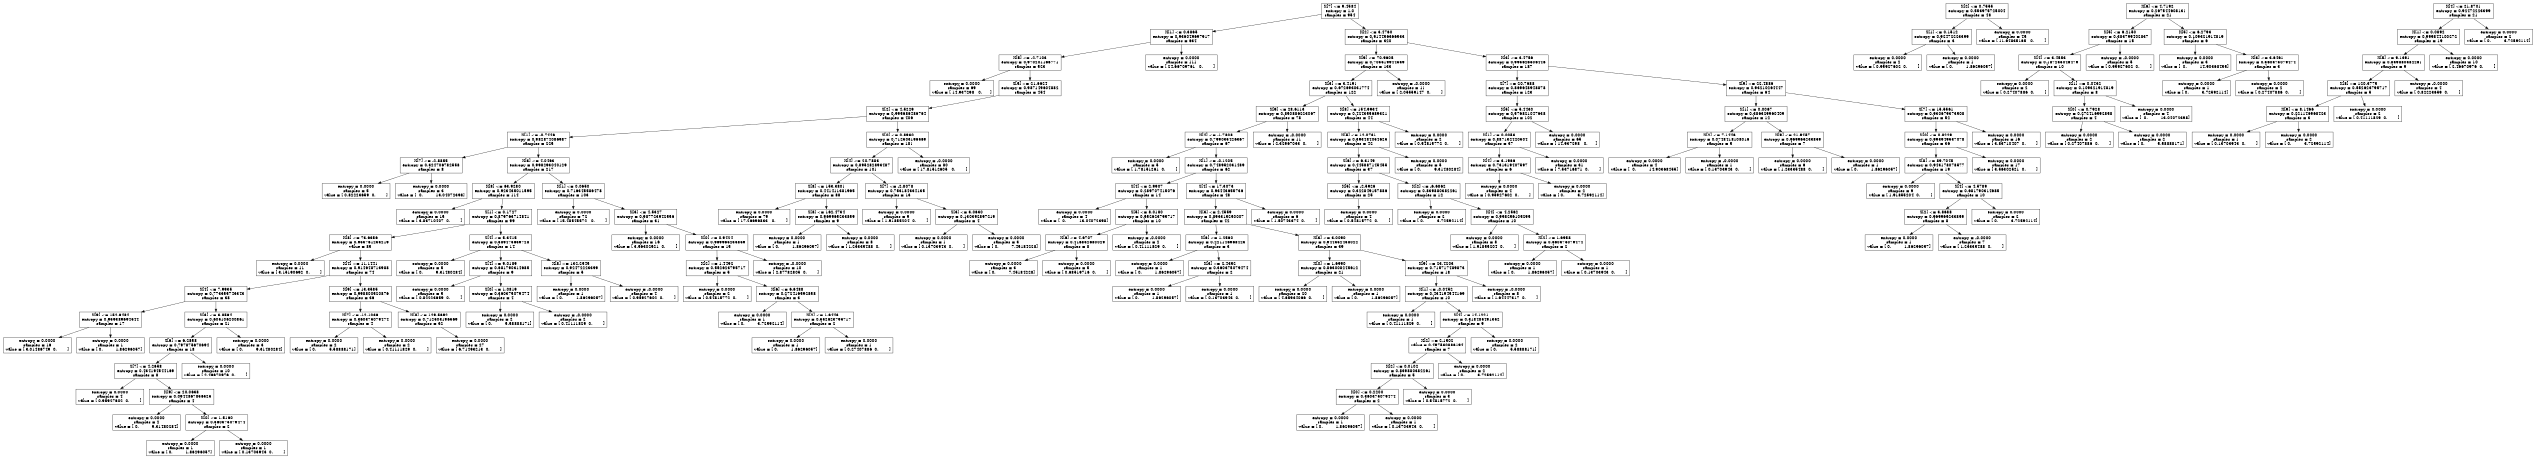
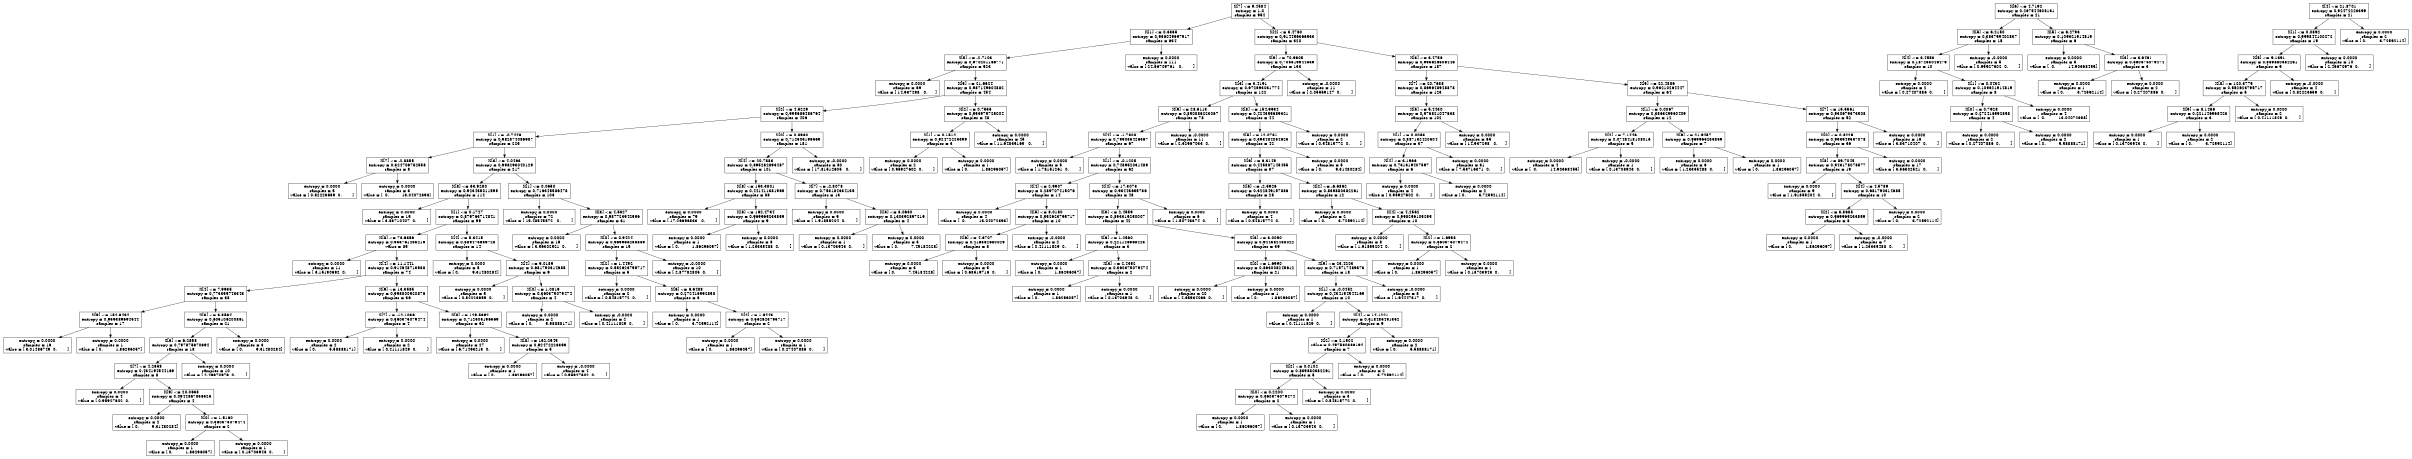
none -> (975, 100)
(535, 255) -> (503, 332)
